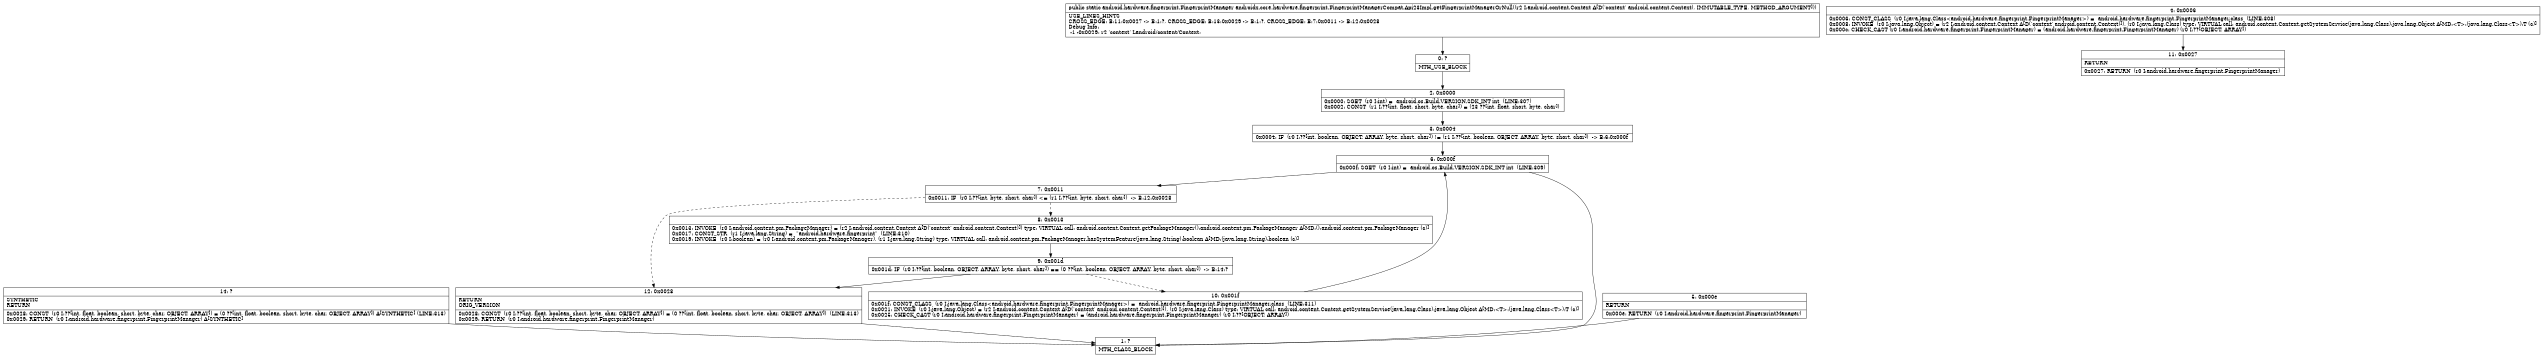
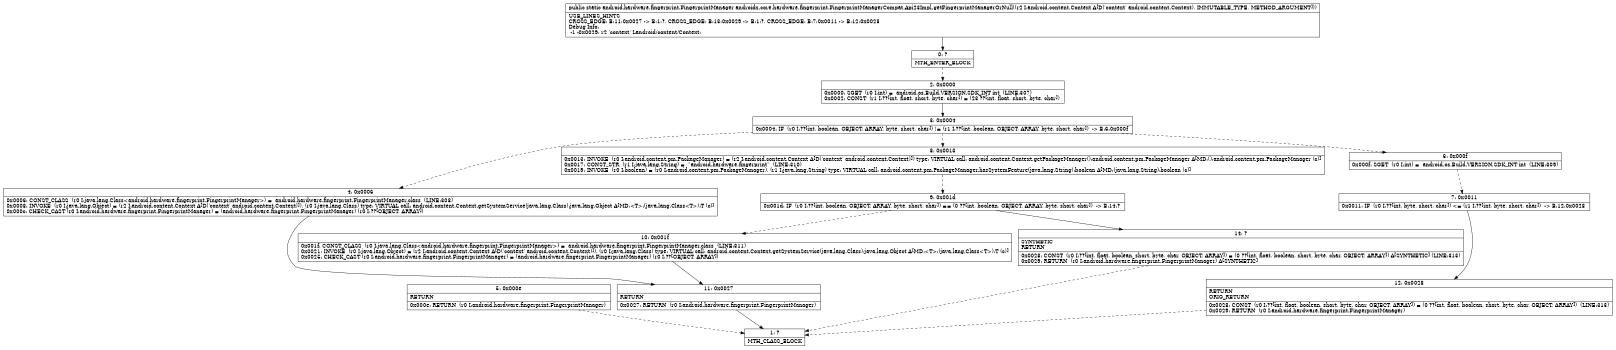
(1443, 67) -> (943, 63)
(1443, 79) -> (943, 72)
none -> (575, 144)
(1443, 147) -> (1252, 141)
(1249, 179) -> (1459, 180)
(759, 204) -> (1472, 246)
(1051, 207) -> (943, 138)
(1051, 249) -> (943, 182)
(1406, 263) -> (686, 272)
(905, 281) -> (1058, 220)
(480, 306) -> (1229, 297)
(977, 333) -> (1007, 323)
(1484, 334) -> (660, 322)
(1483, 336) -> (748, 318)
(770, 337) -> (978, 298)
